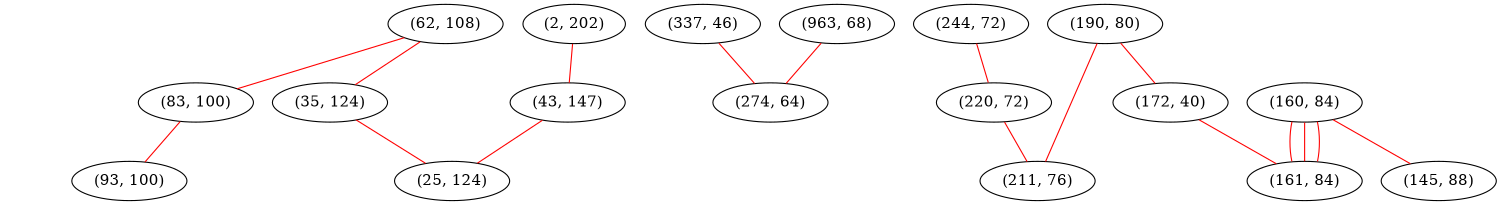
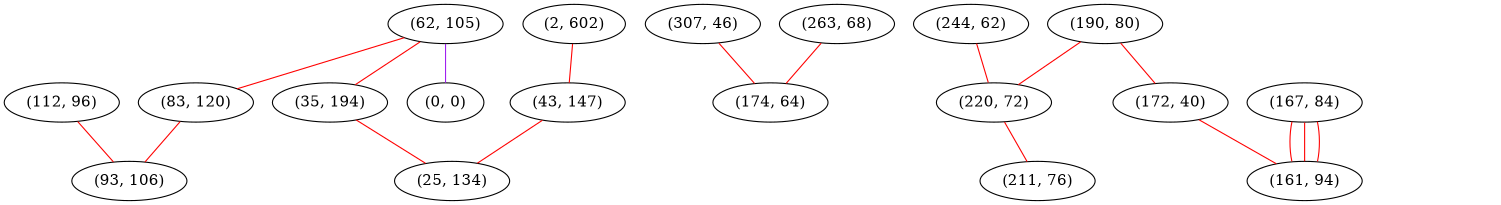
(446, 24) -> (446, 24)
(574, 24) -> (574, 24)
(703, 24) -> (703, 24)
(837, 24) -> (837, 24)
(971, 24) -> (971, 24)
none -> (62, 102)
(196, 102) -> (196, 102)
(330, 102) -> (330, 102)
none -> (446, 102)
(770, 102) -> (770, 102)
(1071, 102) -> (1050, 63)
(1305, 102) -> (1305, 102)
(129, 181) -> (129, 181)
(452, 181) -> (452, 181)
(1305, 181) -> (1305, 181)
(1439, 181) -> none
